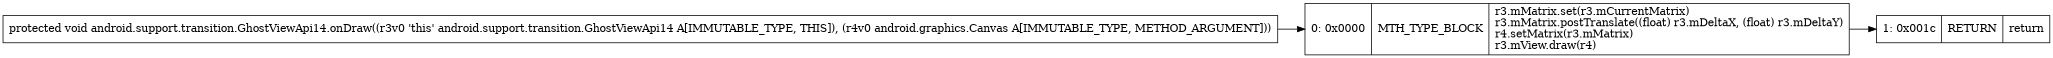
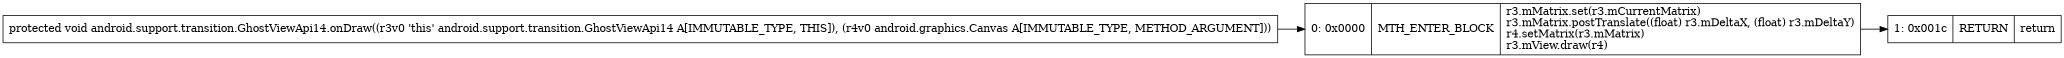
(1430, 29) -> (1436, 29)
